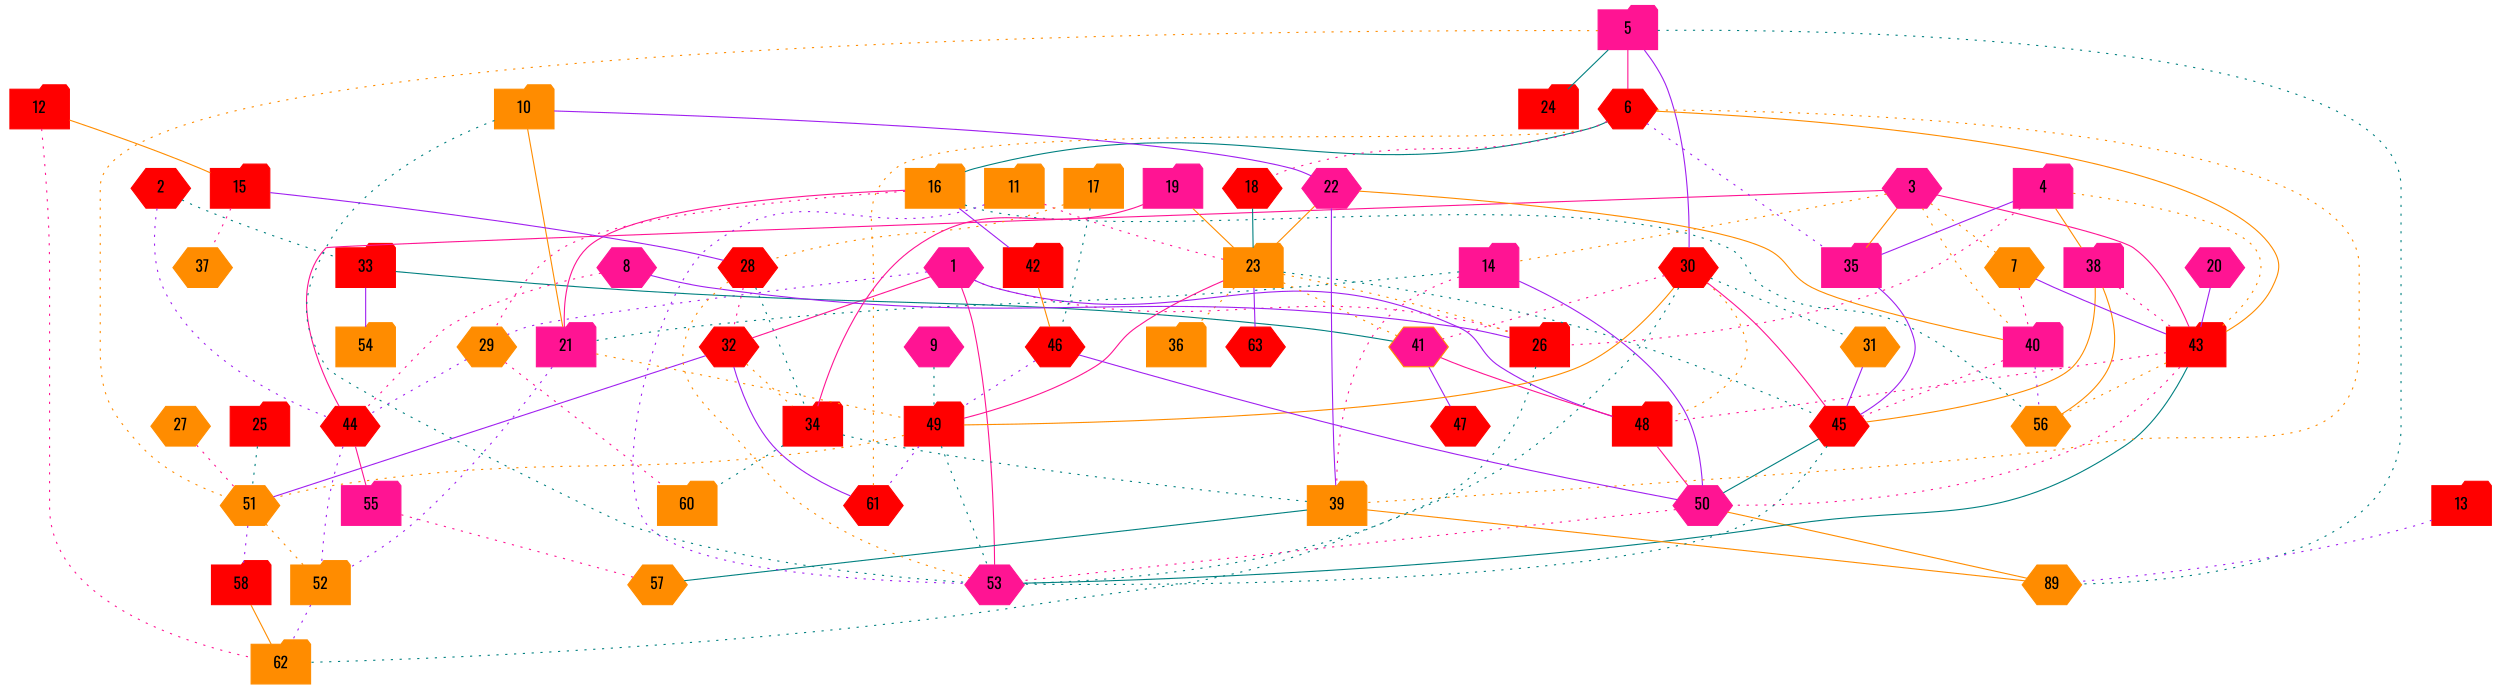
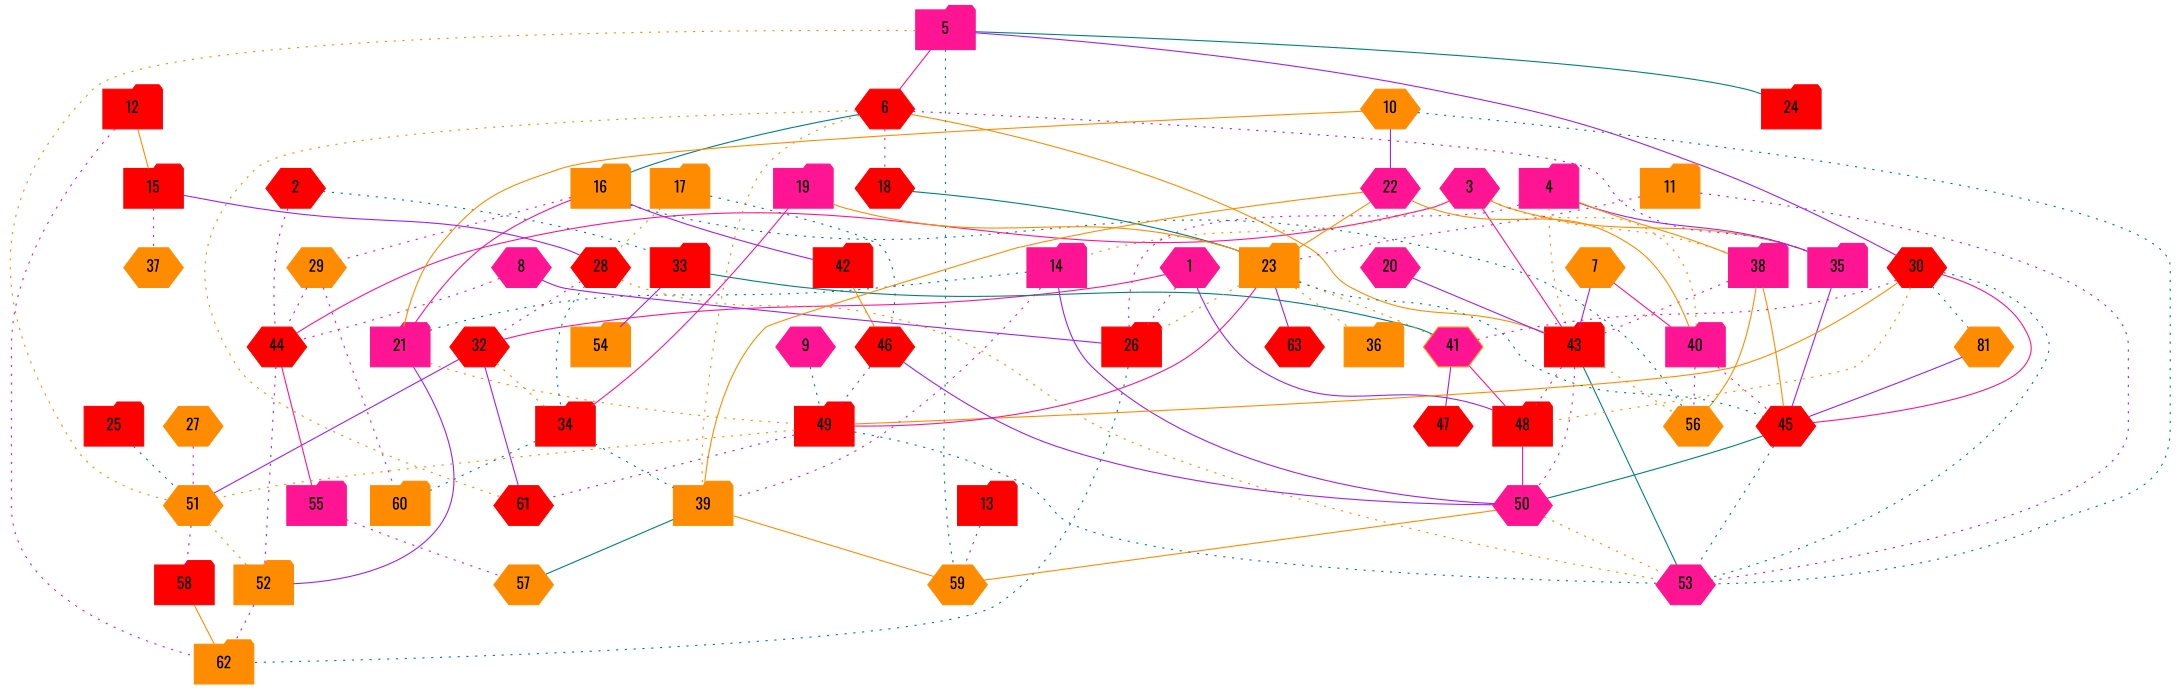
(524, 109) -> (1390, 109)
(1965, 229) -> (1609, 229)
(695, 301) -> none
(2024, 307) -> (1642, 305)
(1332, 347) -> (976, 260)
(1870, 347) -> (1984, 347)
(988, 432) -> none
(456, 482) -> (441, 522)
(1349, 545) -> (1604, 545)
(2052, 585) -> (958, 585)
